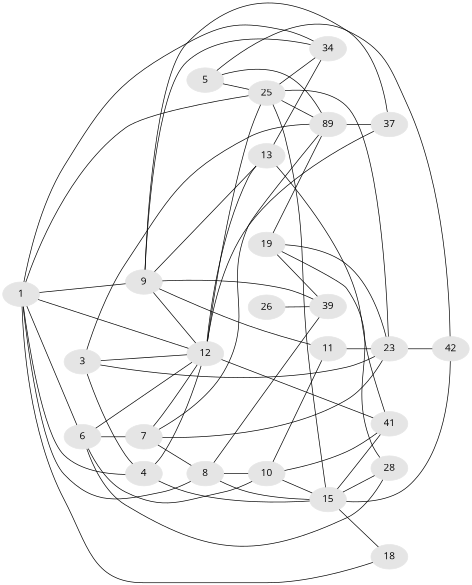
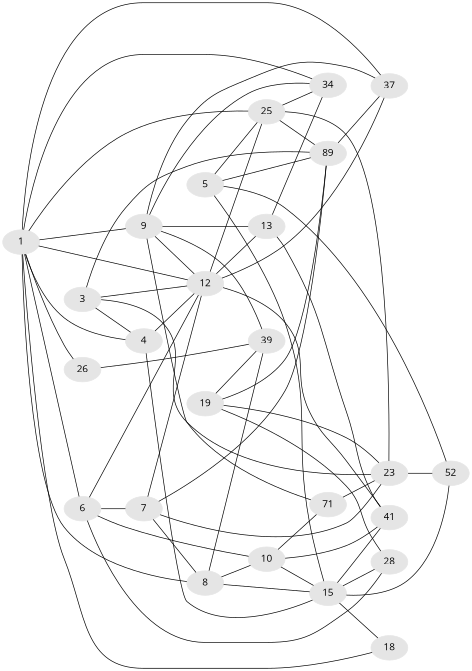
none -> (135, 5)
(303, 275) -> (301, 410)
none -> (46, 308)
(328, 349) -> (328, 505)
(451, 349) -> (451, 473)
